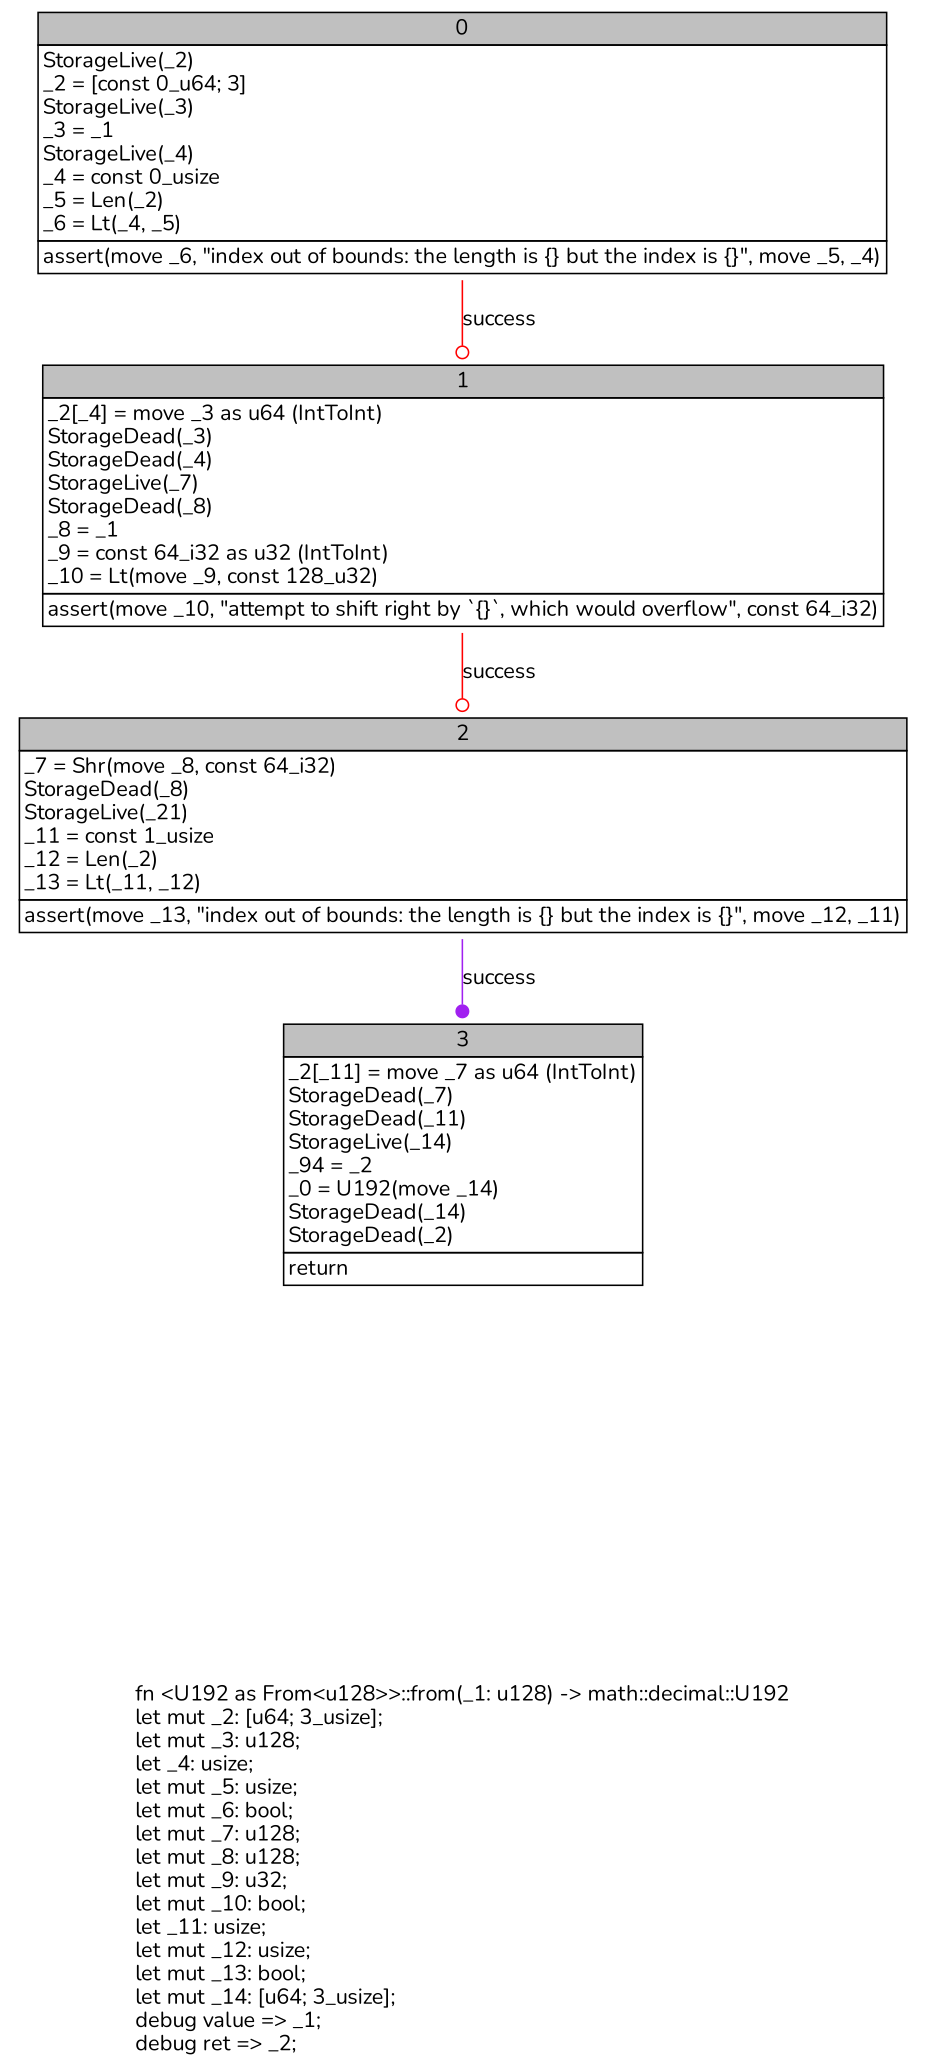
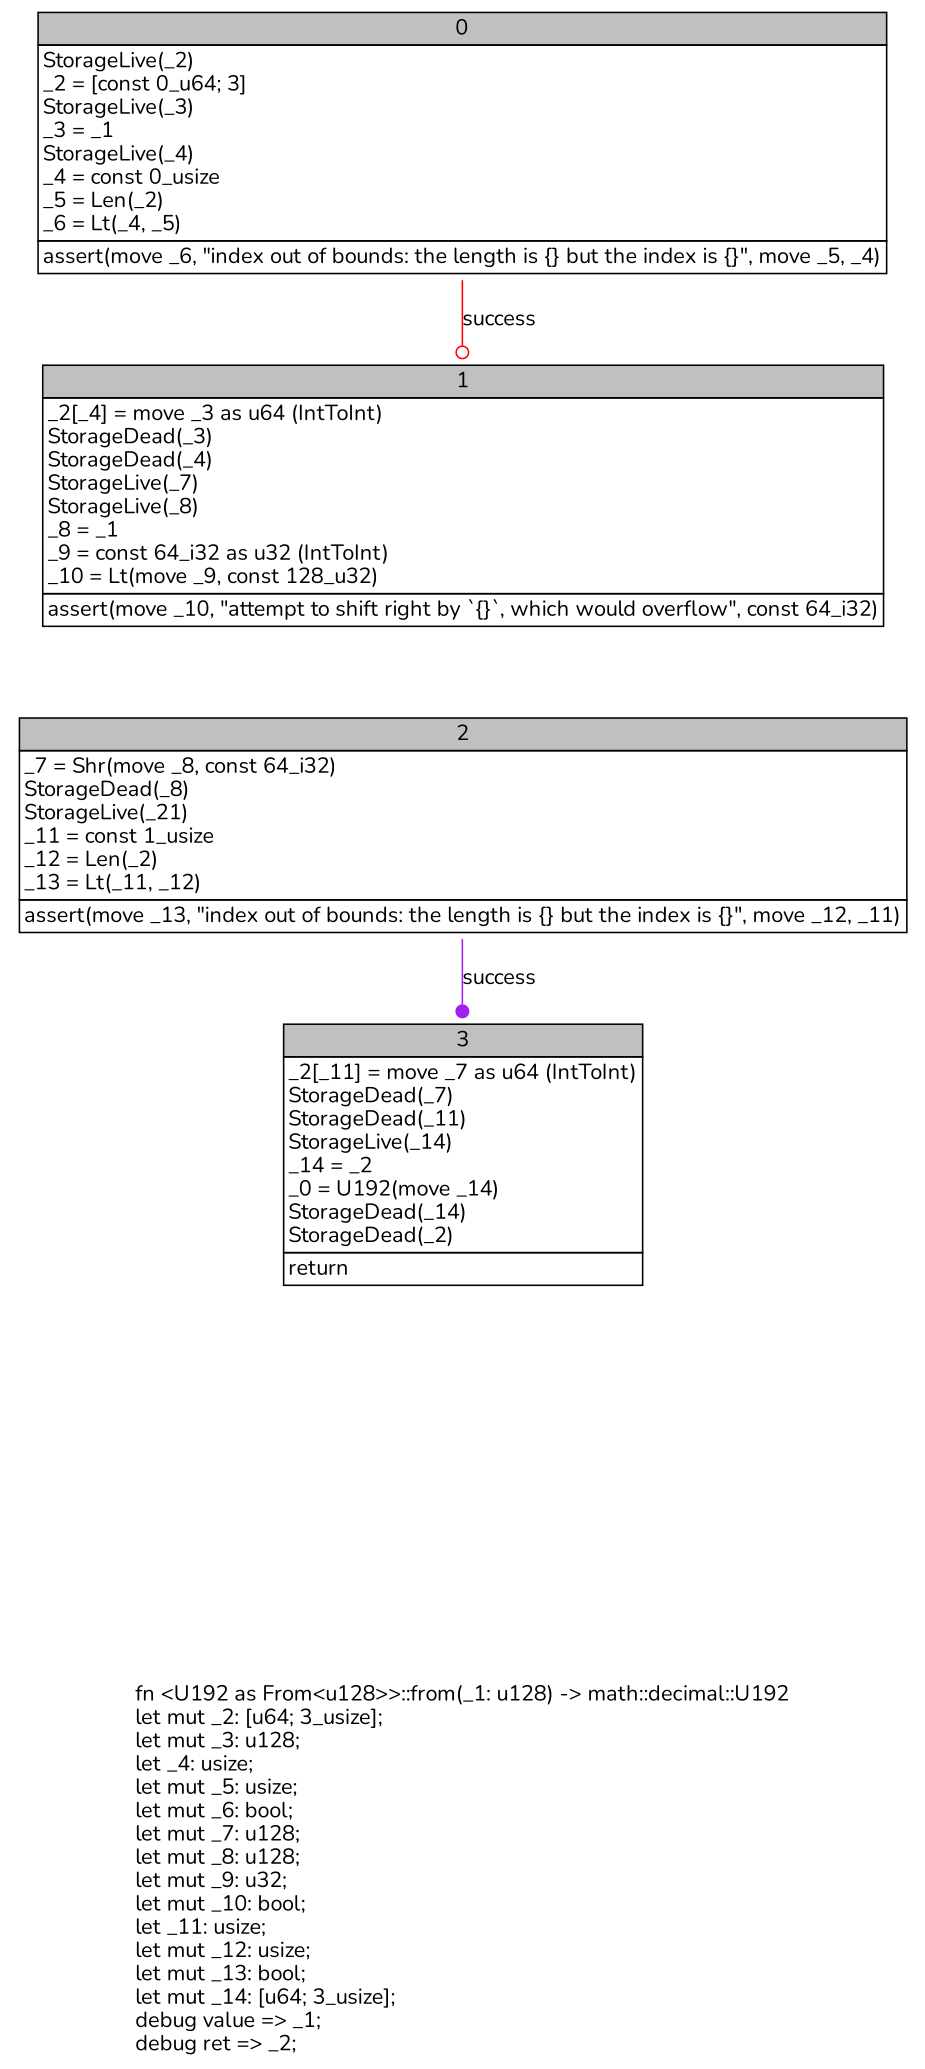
(131, 507) -> (124, 507)
(462, 666) -> none
(331, 1166) -> (331, 1166)
